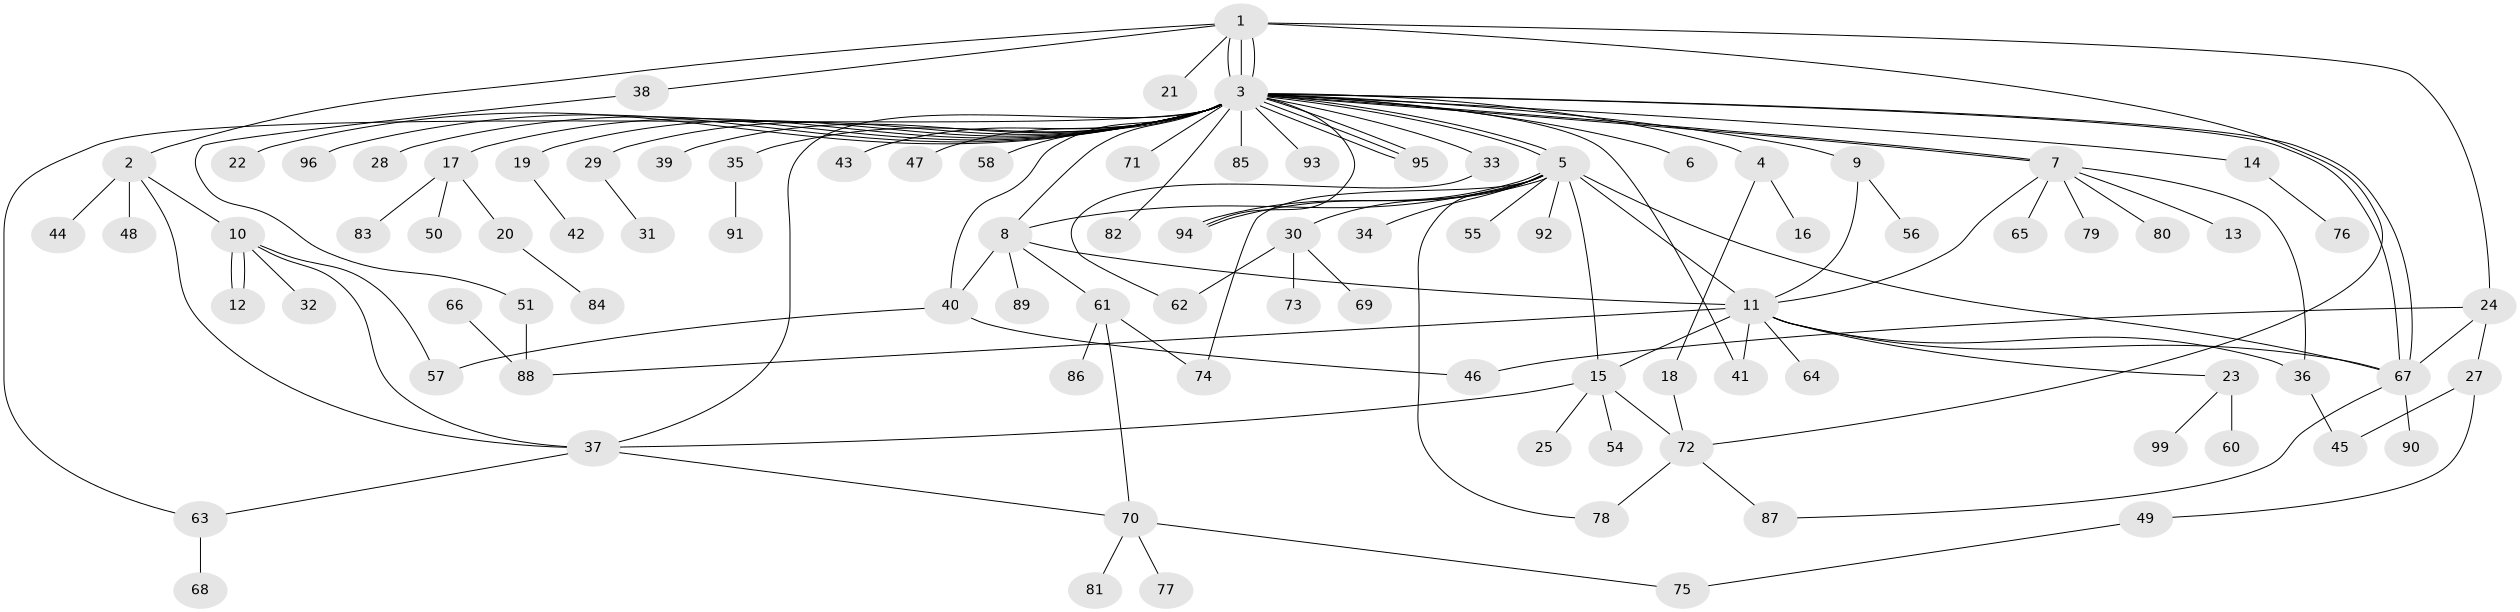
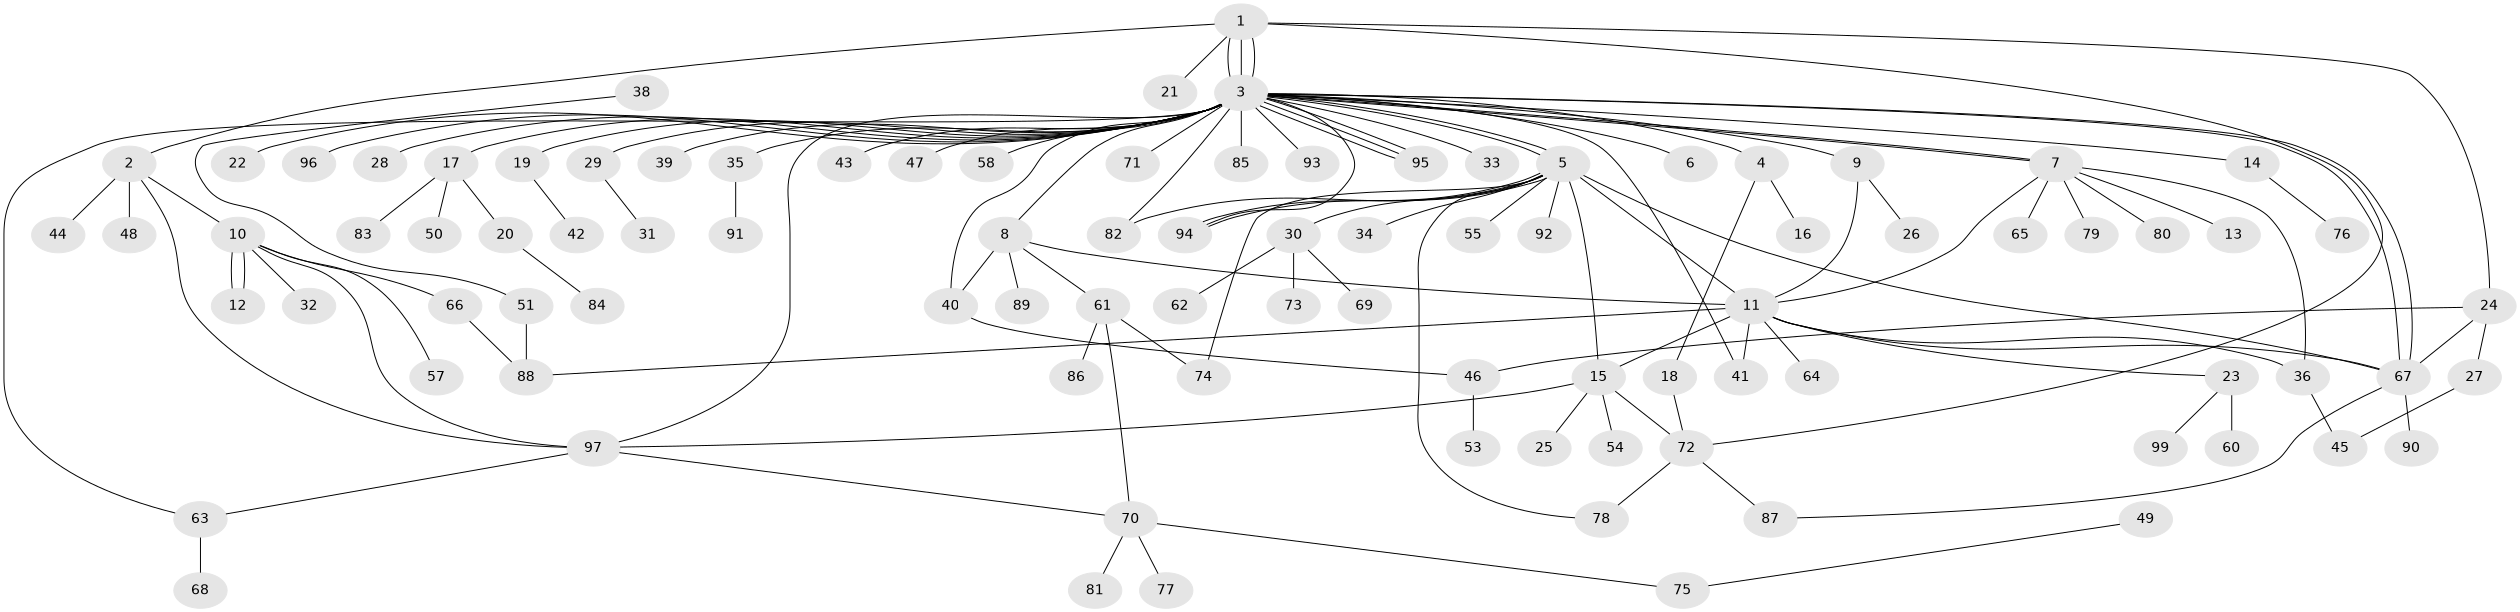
(942, 57) -> none
(1208, 184) -> none
(1339, 208) -> (1276, 199)
(1912, 235) -> (1912, 235)
none -> (373, 276)
(691, 328) -> none
(593, 448) -> (593, 448)
none -> (1473, 448)
(2351, 498) -> none
